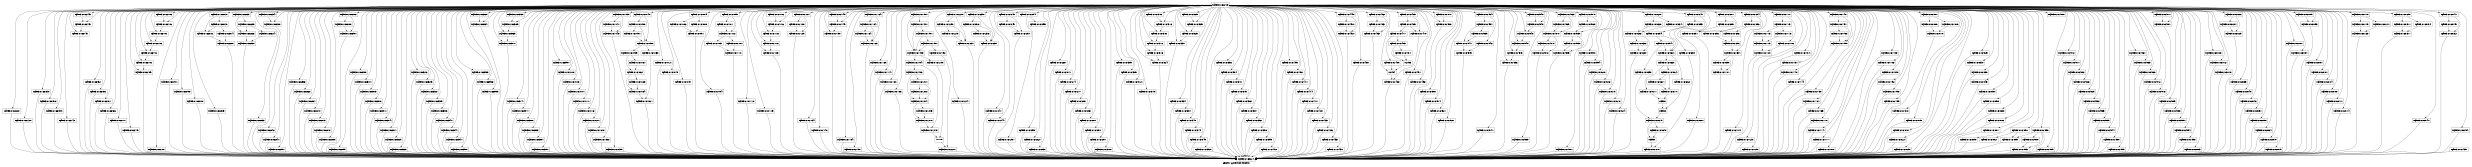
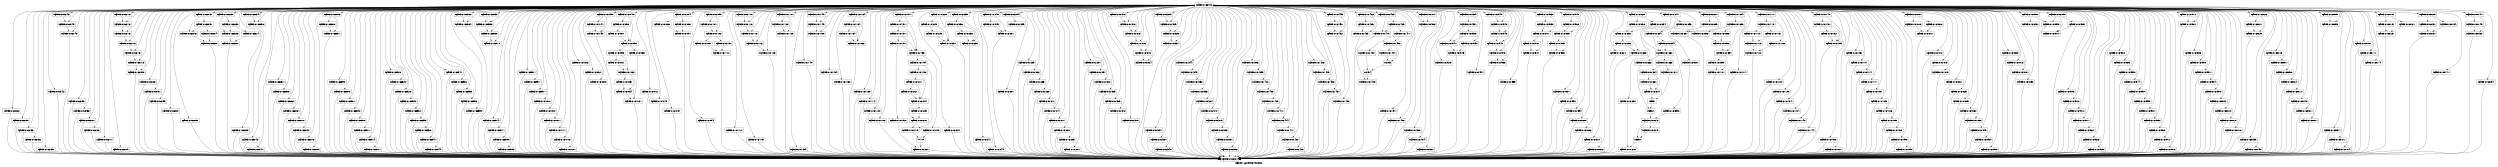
(1388, 13) -> (1304, 11)
(2026, 144) -> (2065, 29)
(1657, 158) -> (1676, 158)
